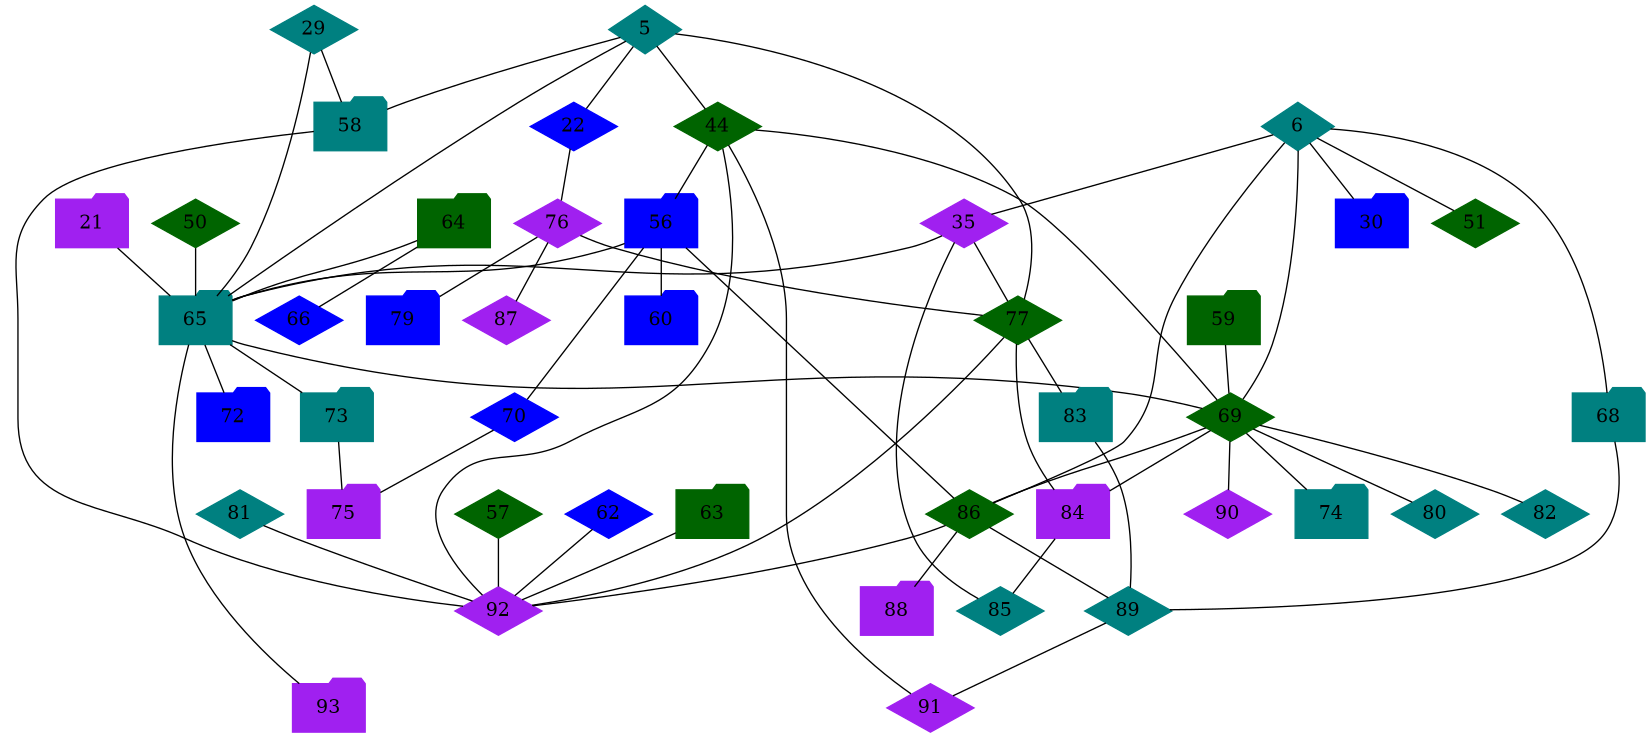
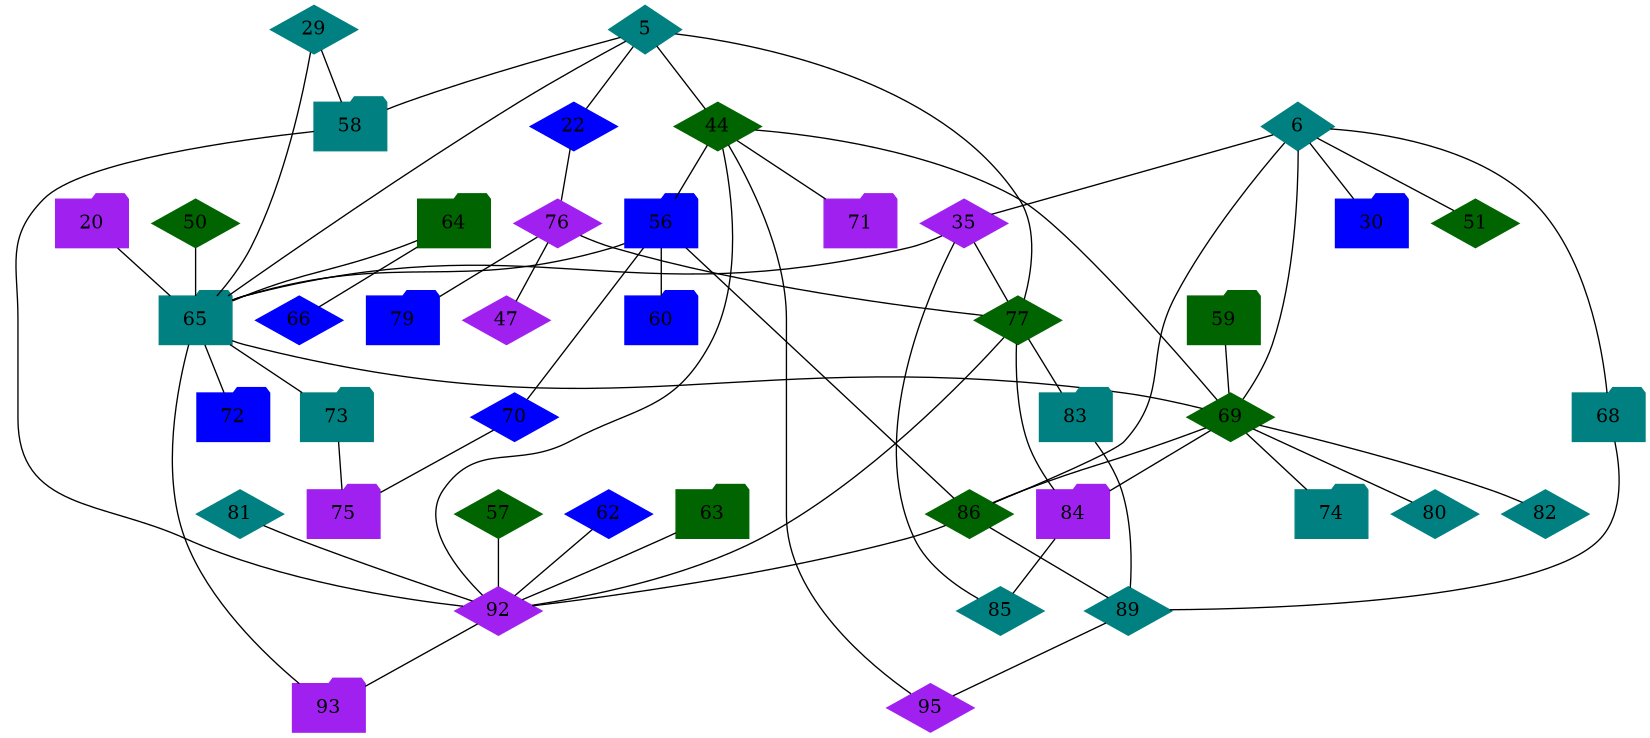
(92, 223) -> (92, 223)
none -> (860, 223)
(507, 320) -> (507, 320)
(1228, 514) -> none
(897, 611) -> none
none -> (421, 655)
(930, 708) -> (930, 708)
